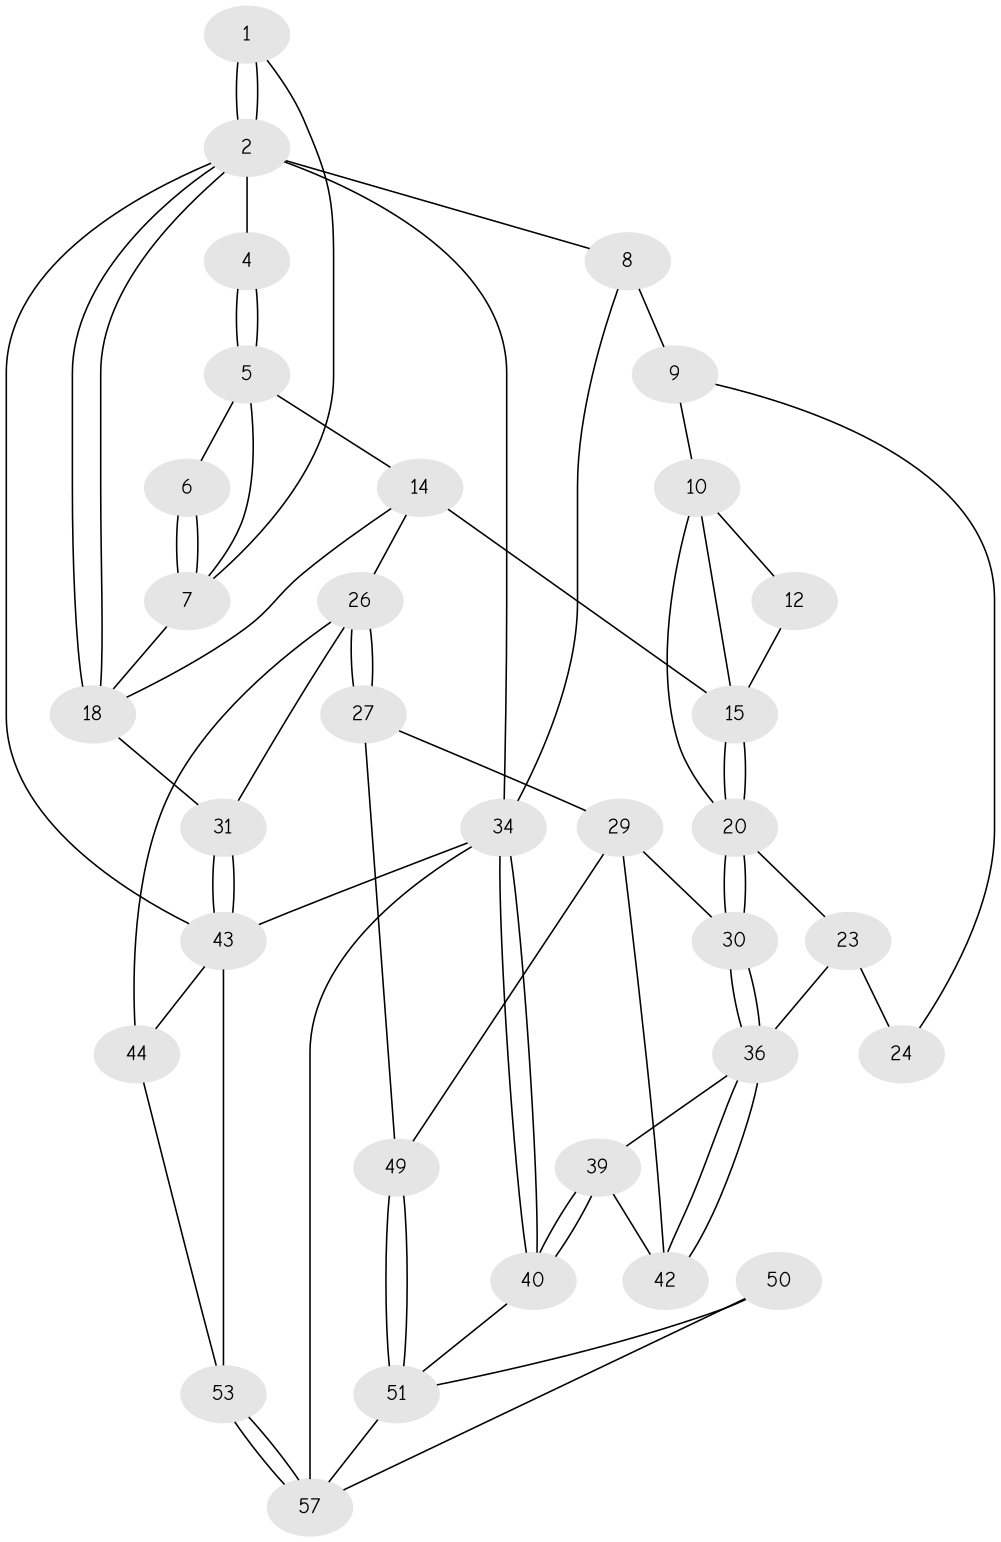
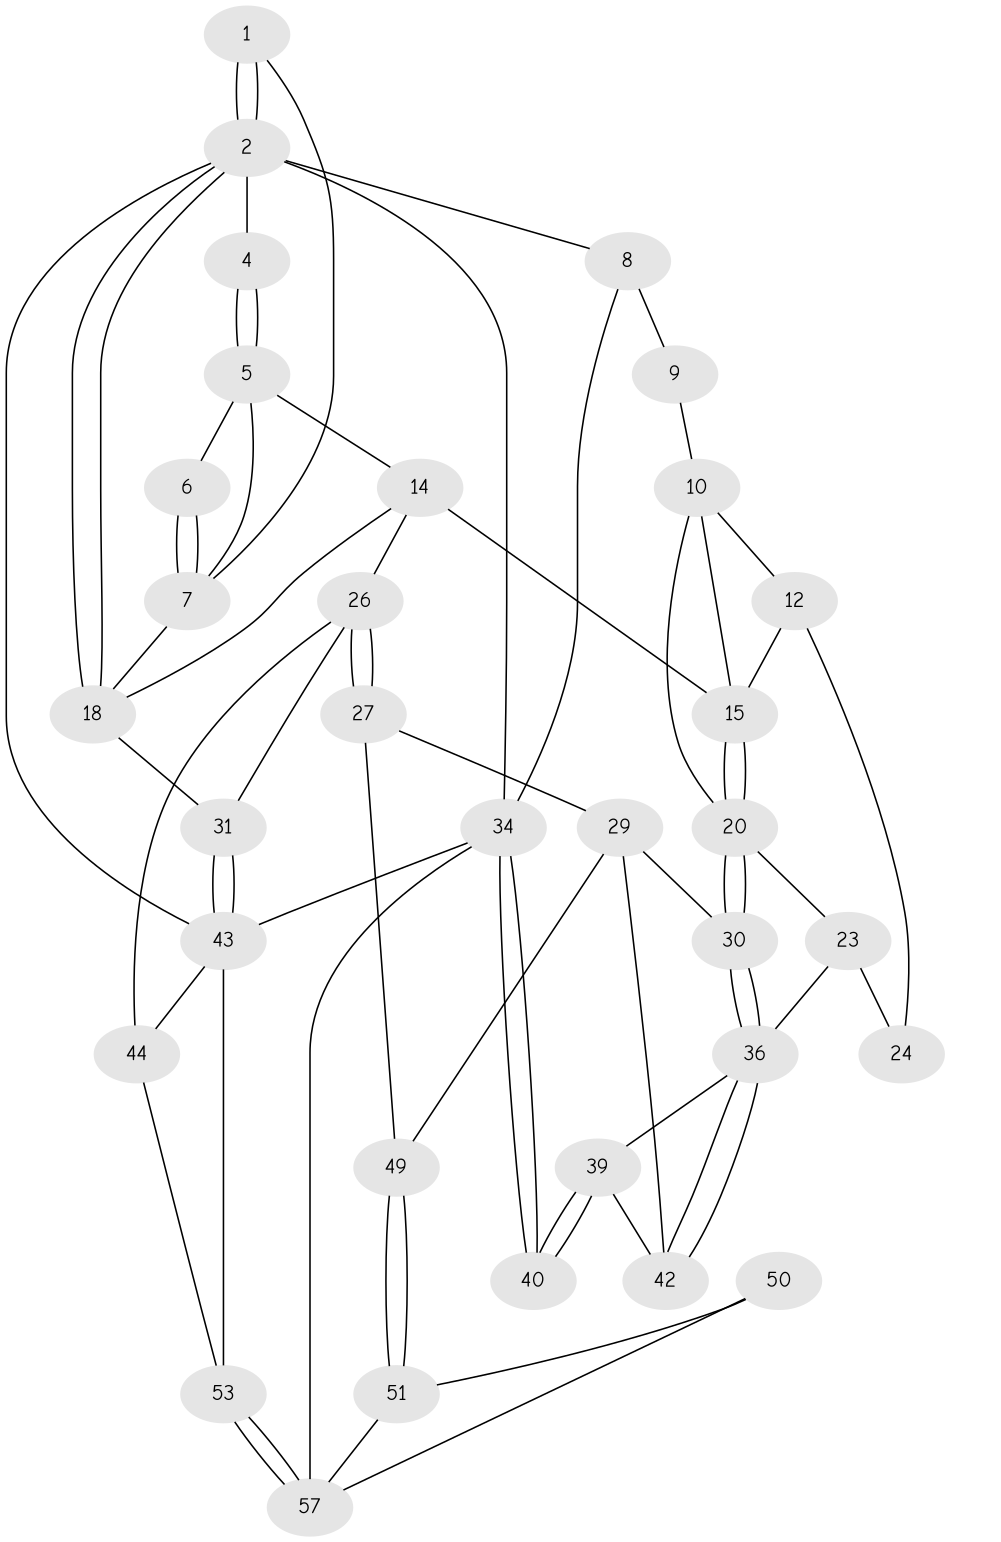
(995, 633) -> (883, 821)
(465, 1338) -> none
